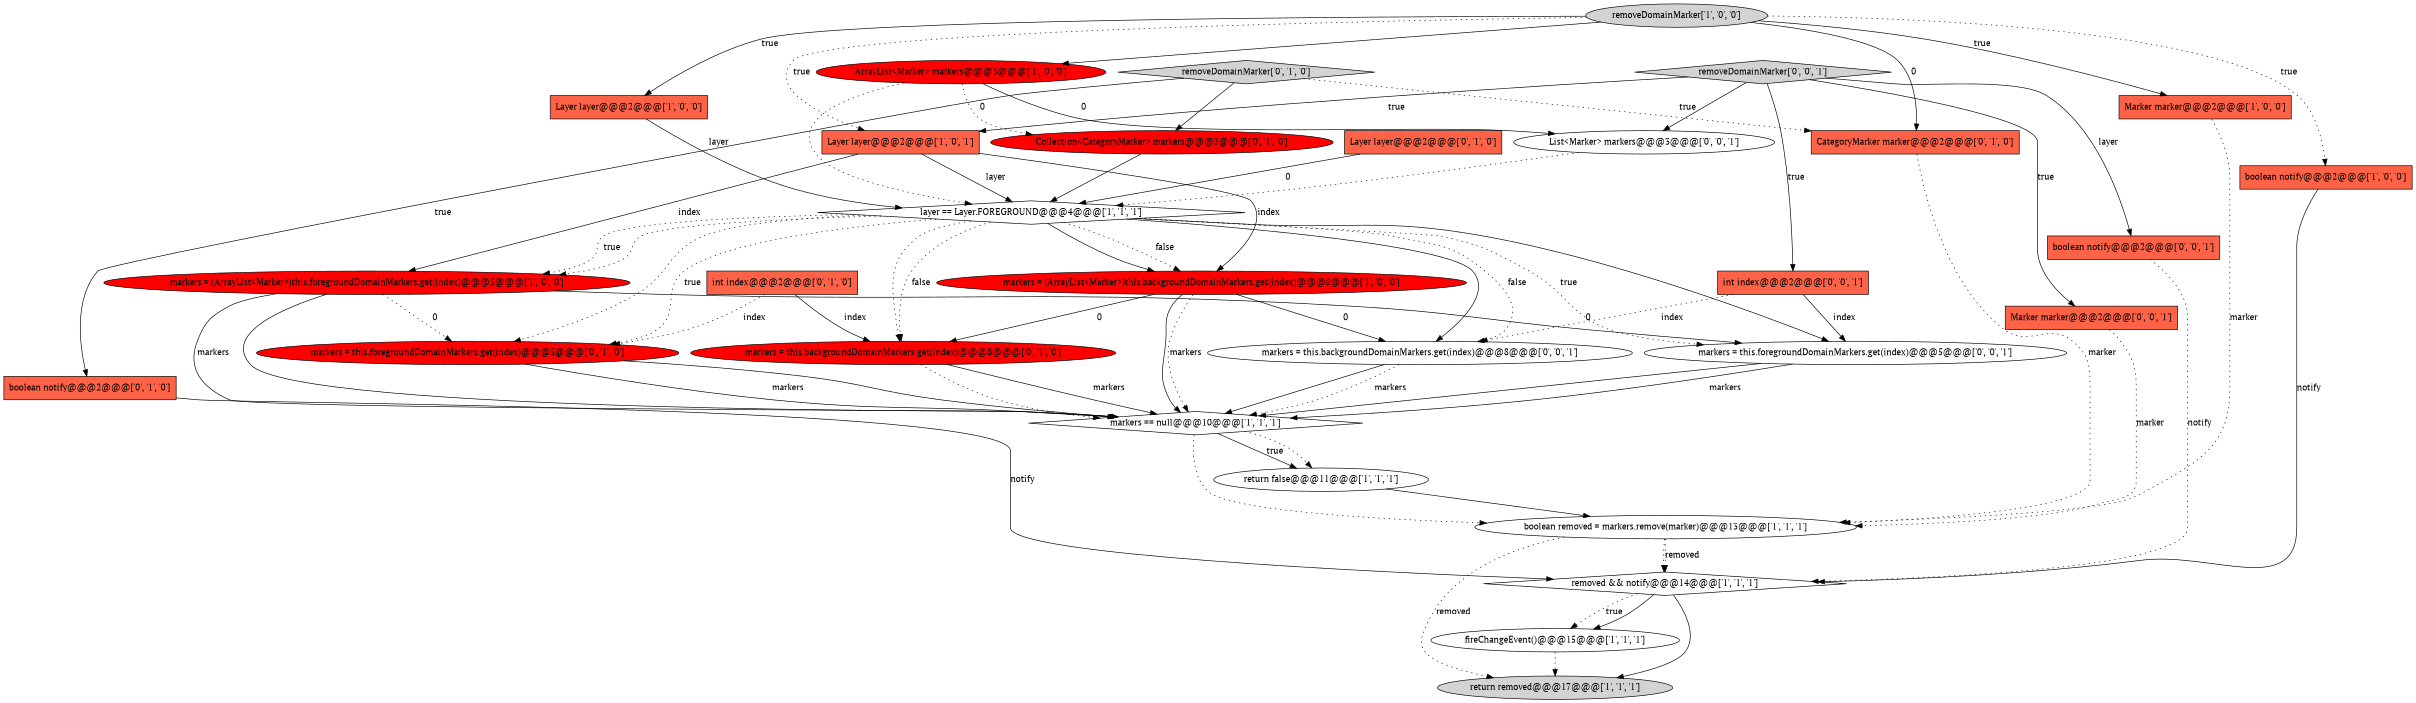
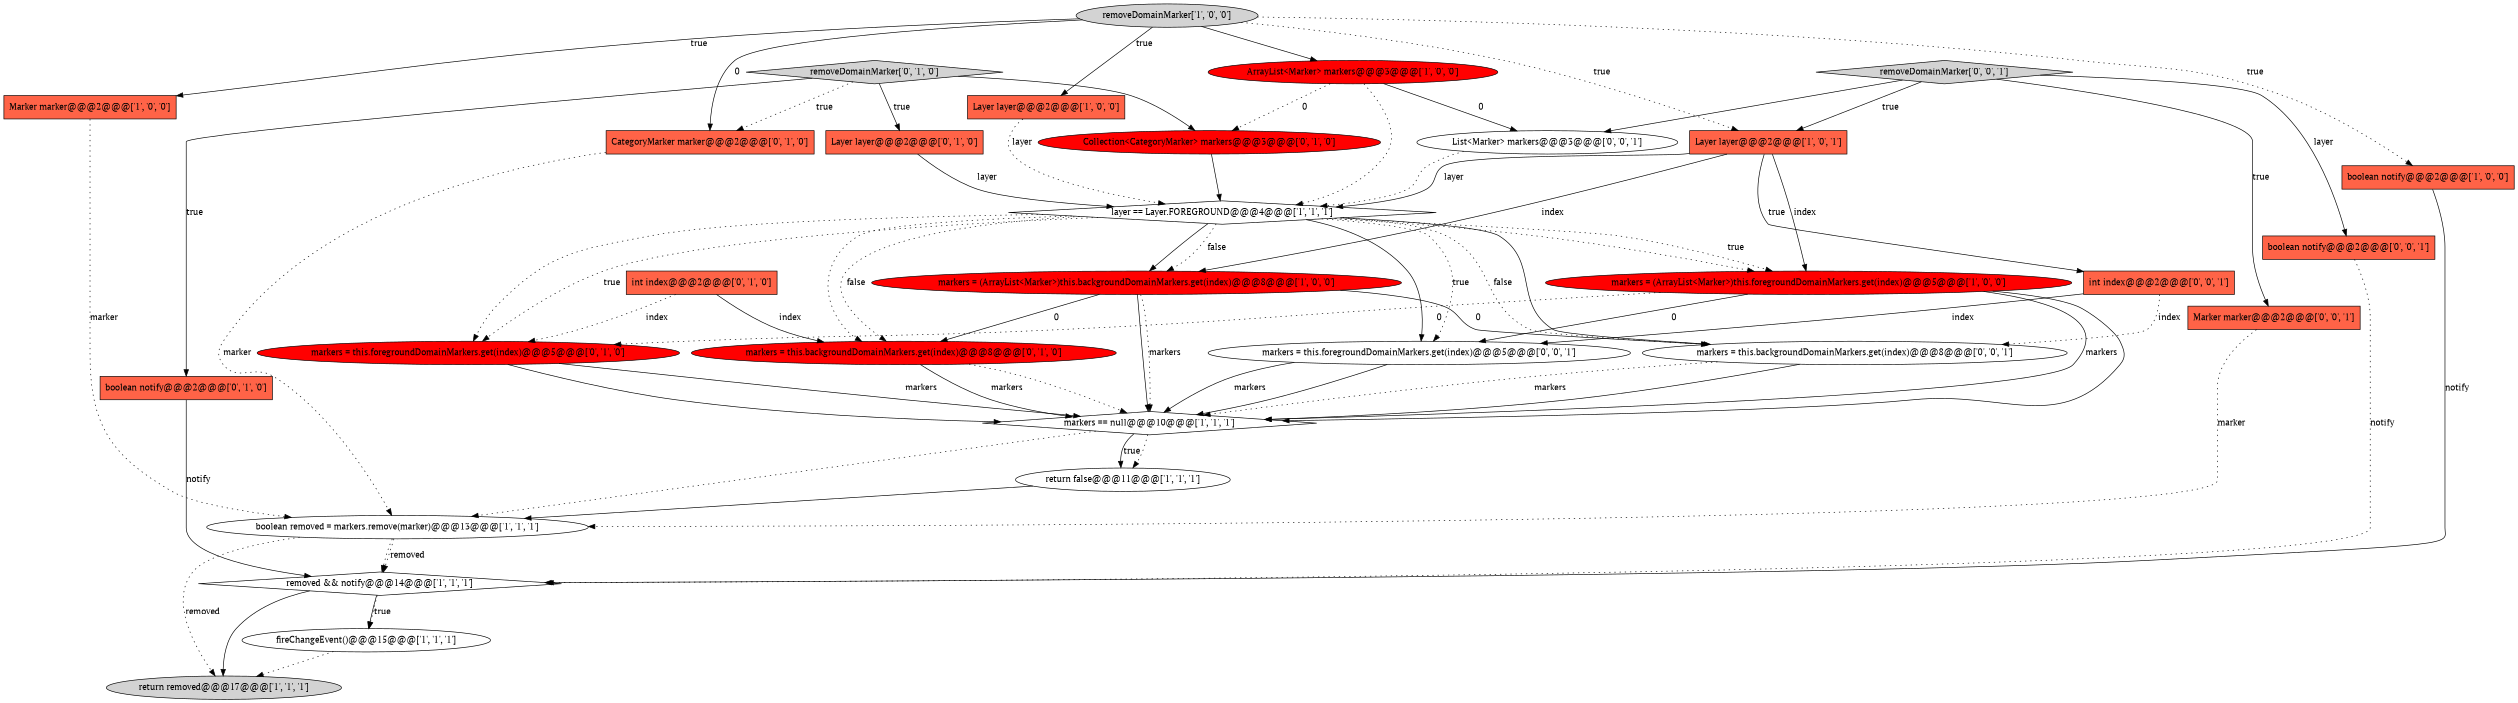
none -> (888, 104)
(1787, 173) -> (1886, 243)
(1288, 177) -> (987, 177)
(771, 182) -> (1063, 181)
